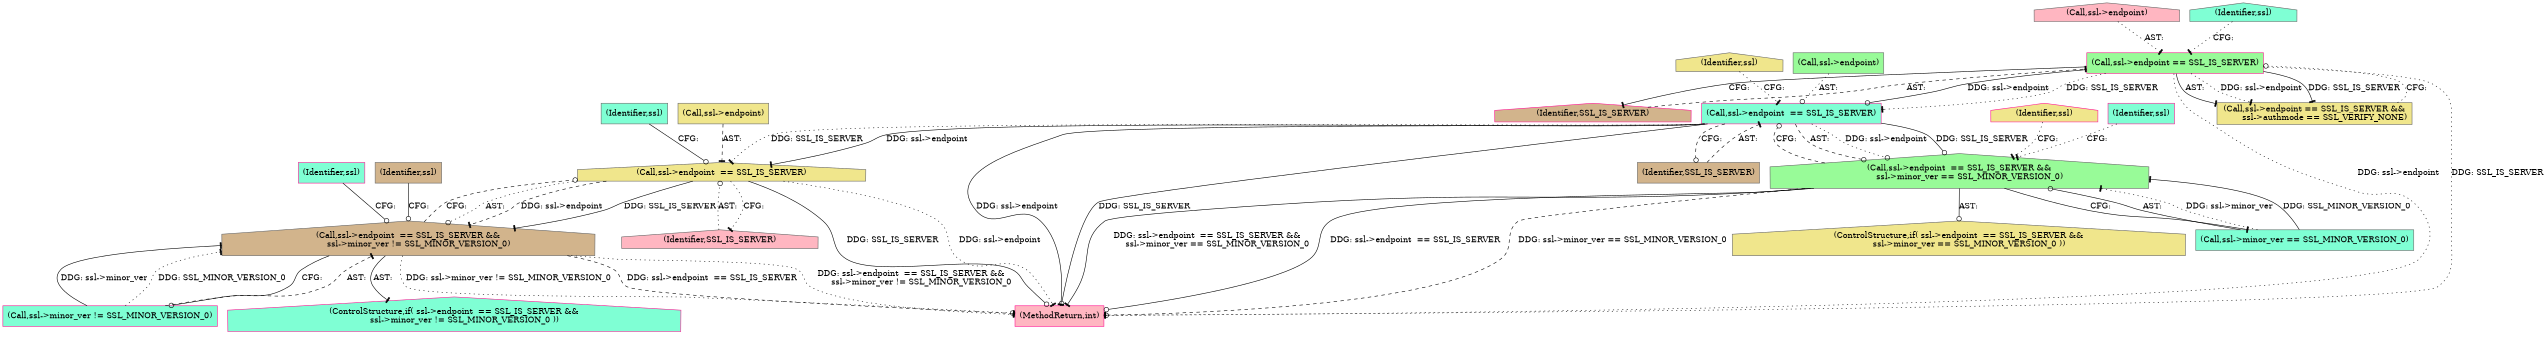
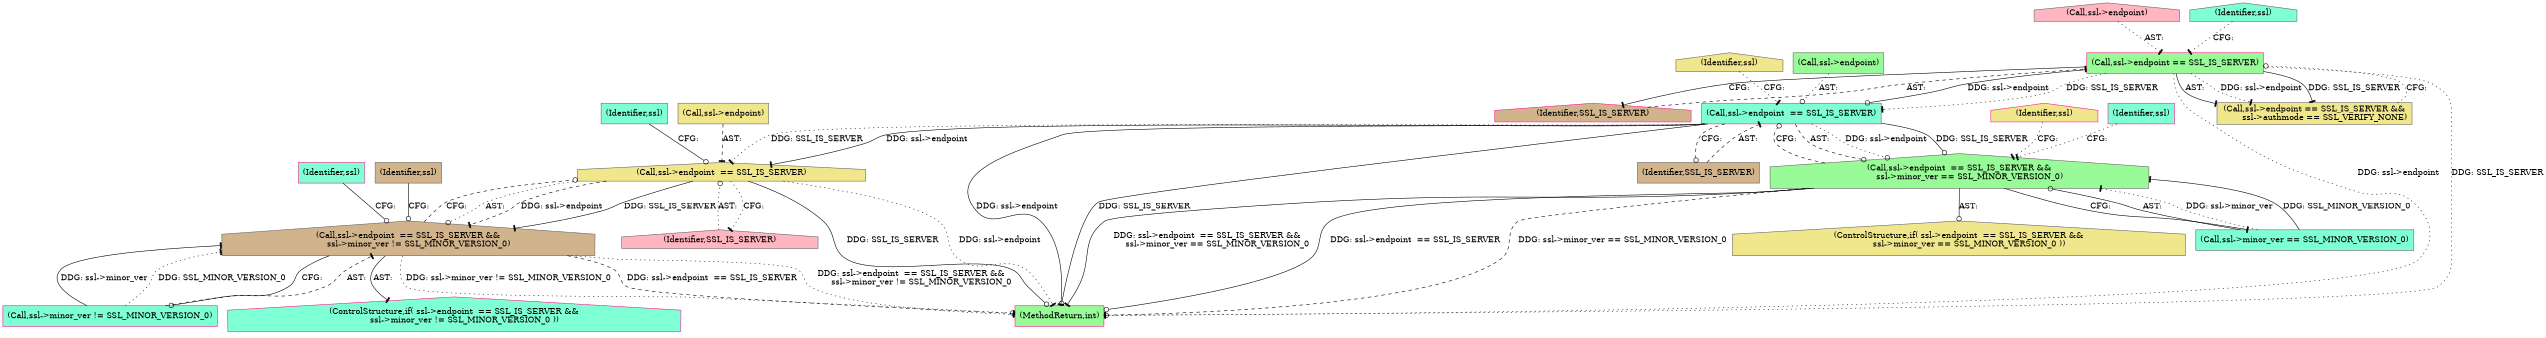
(1059, 316) -> (1059, 316)
